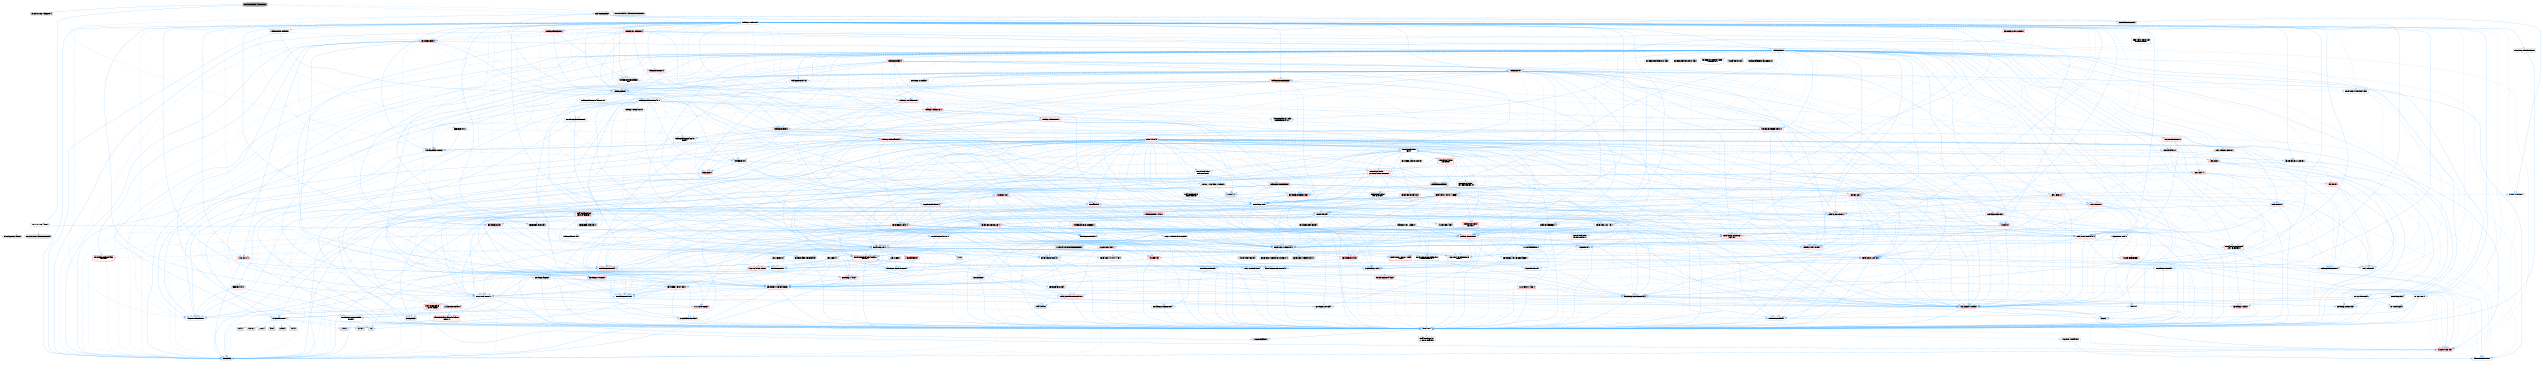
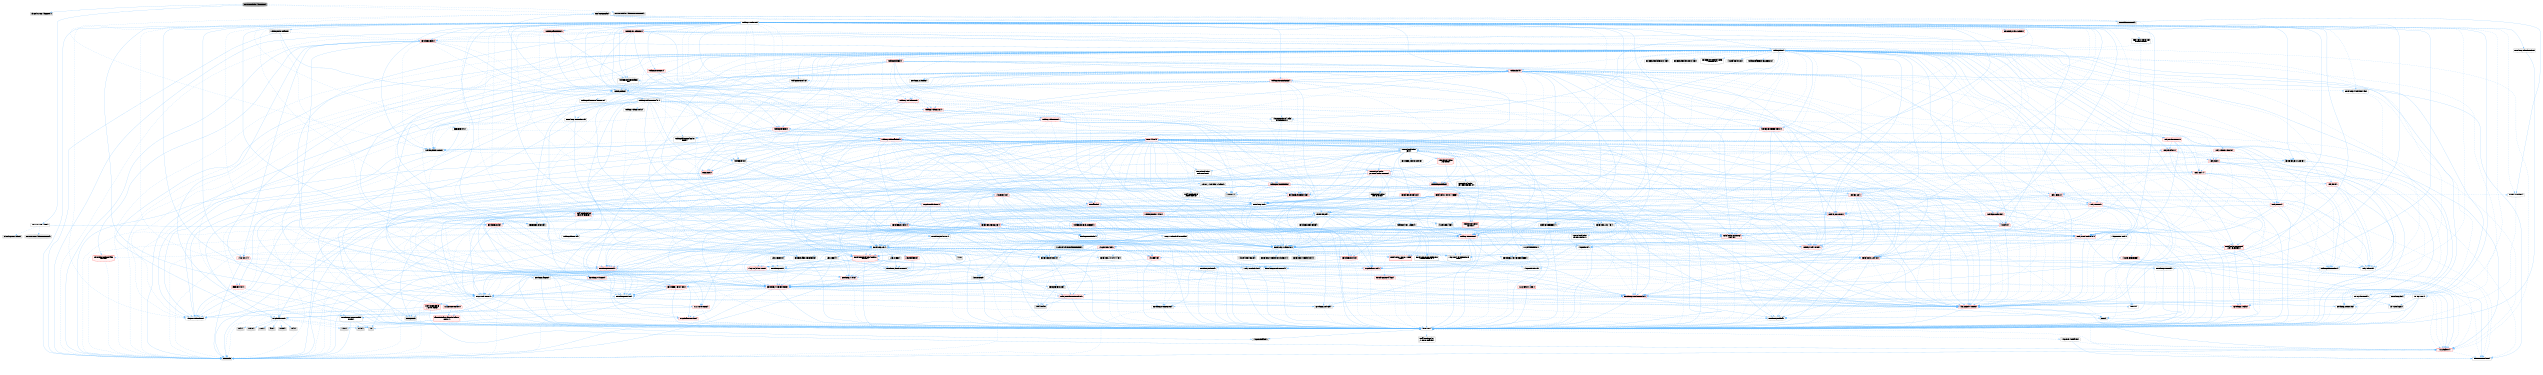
(576, 120) -> (576, 120)
(1282, 120) -> (1282, 120)
(588, 225) -> none
(2445, 350) -> (2445, 350)
